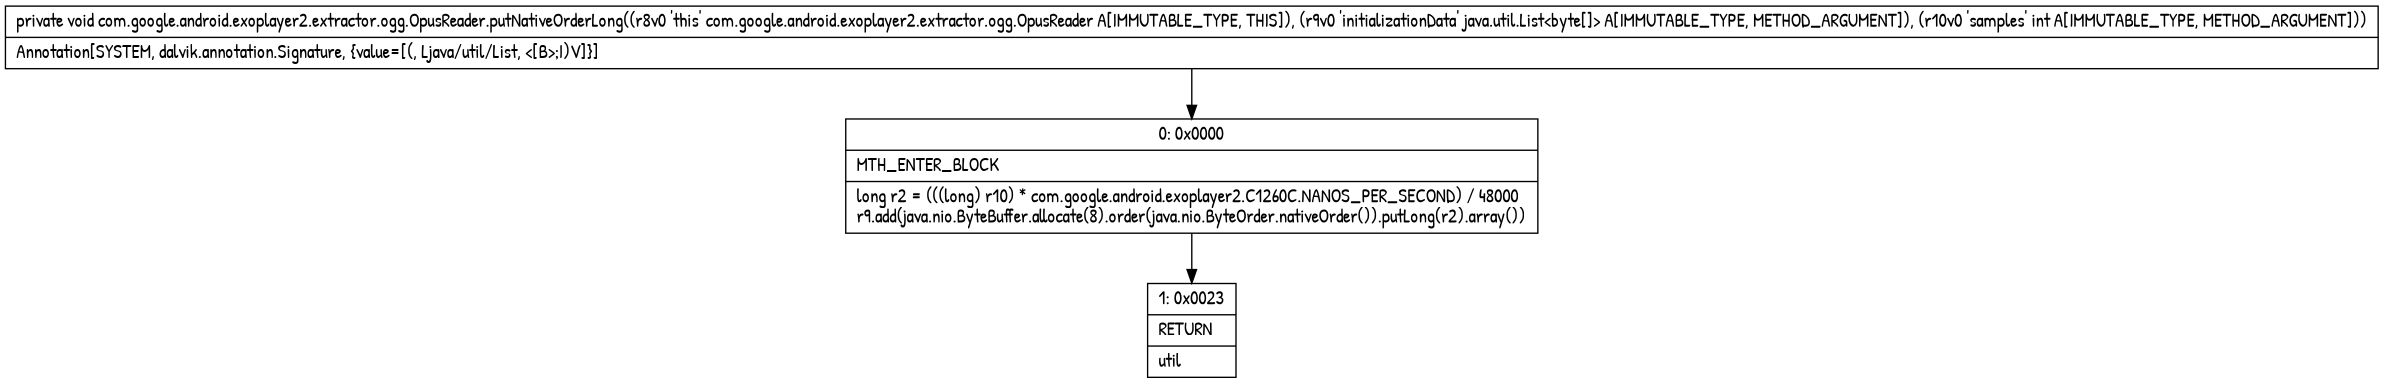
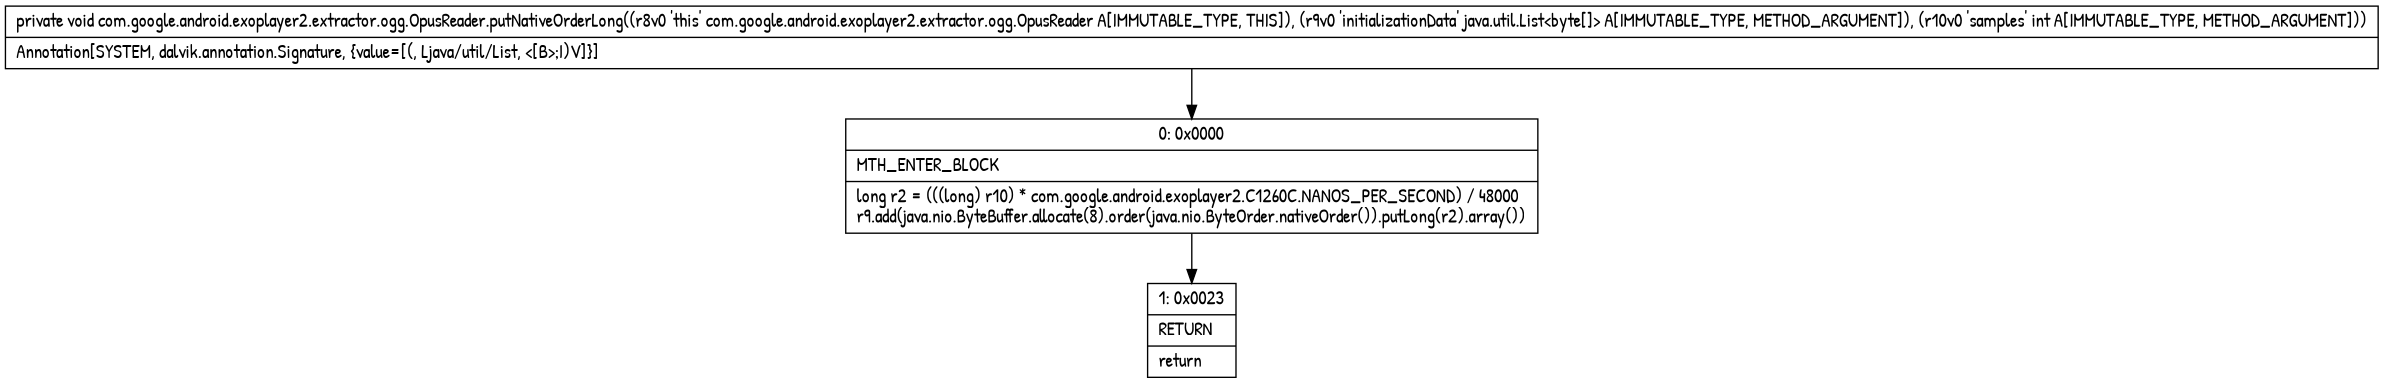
(1170, 361) -> (1180, 361)
